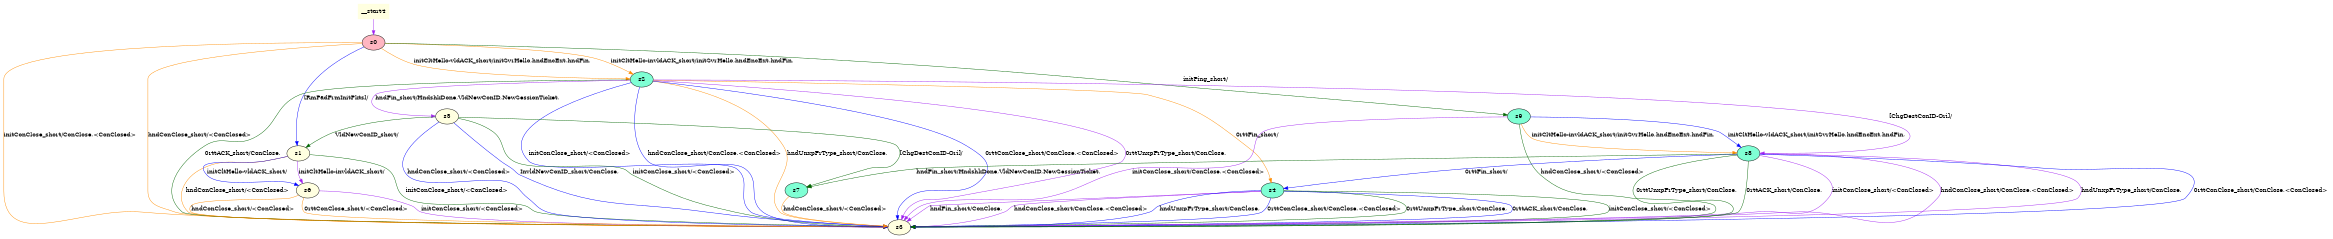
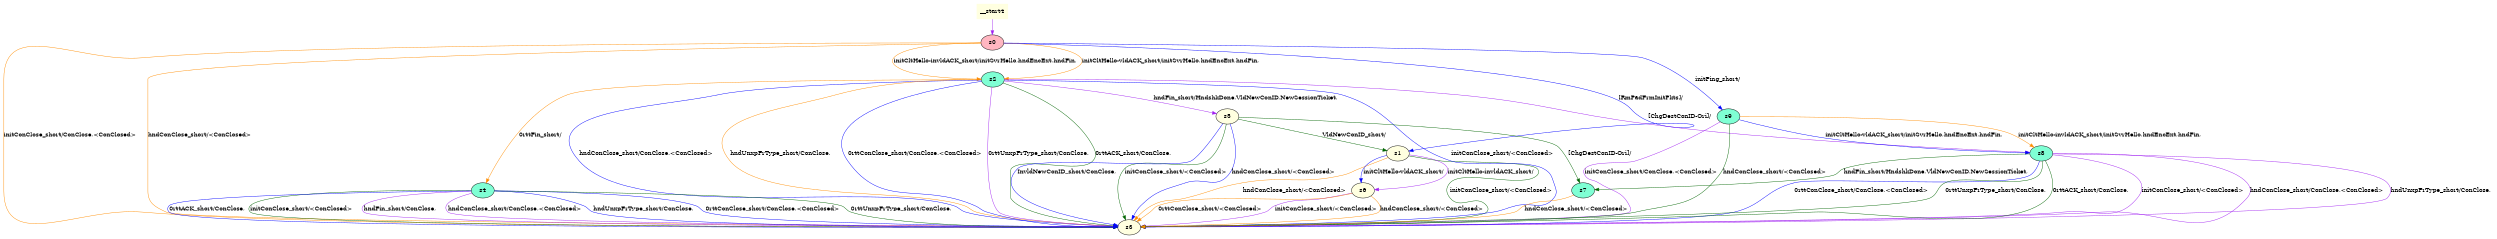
(945, 67) -> (1369, 48)
(1512, 165) -> none
